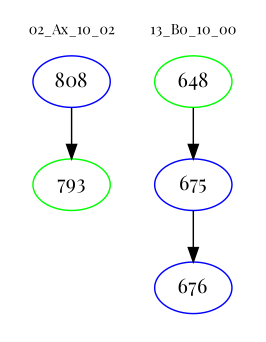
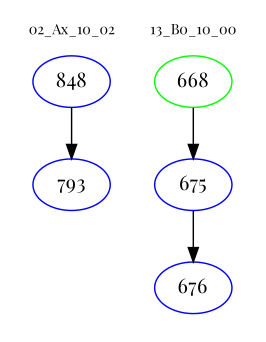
(72, 82) -> (72, 82)
(193, 82) -> (193, 82)
(72, 185) -> (72, 185)
